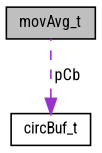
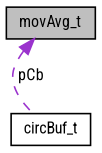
(51, 68) -> (14, 85)
